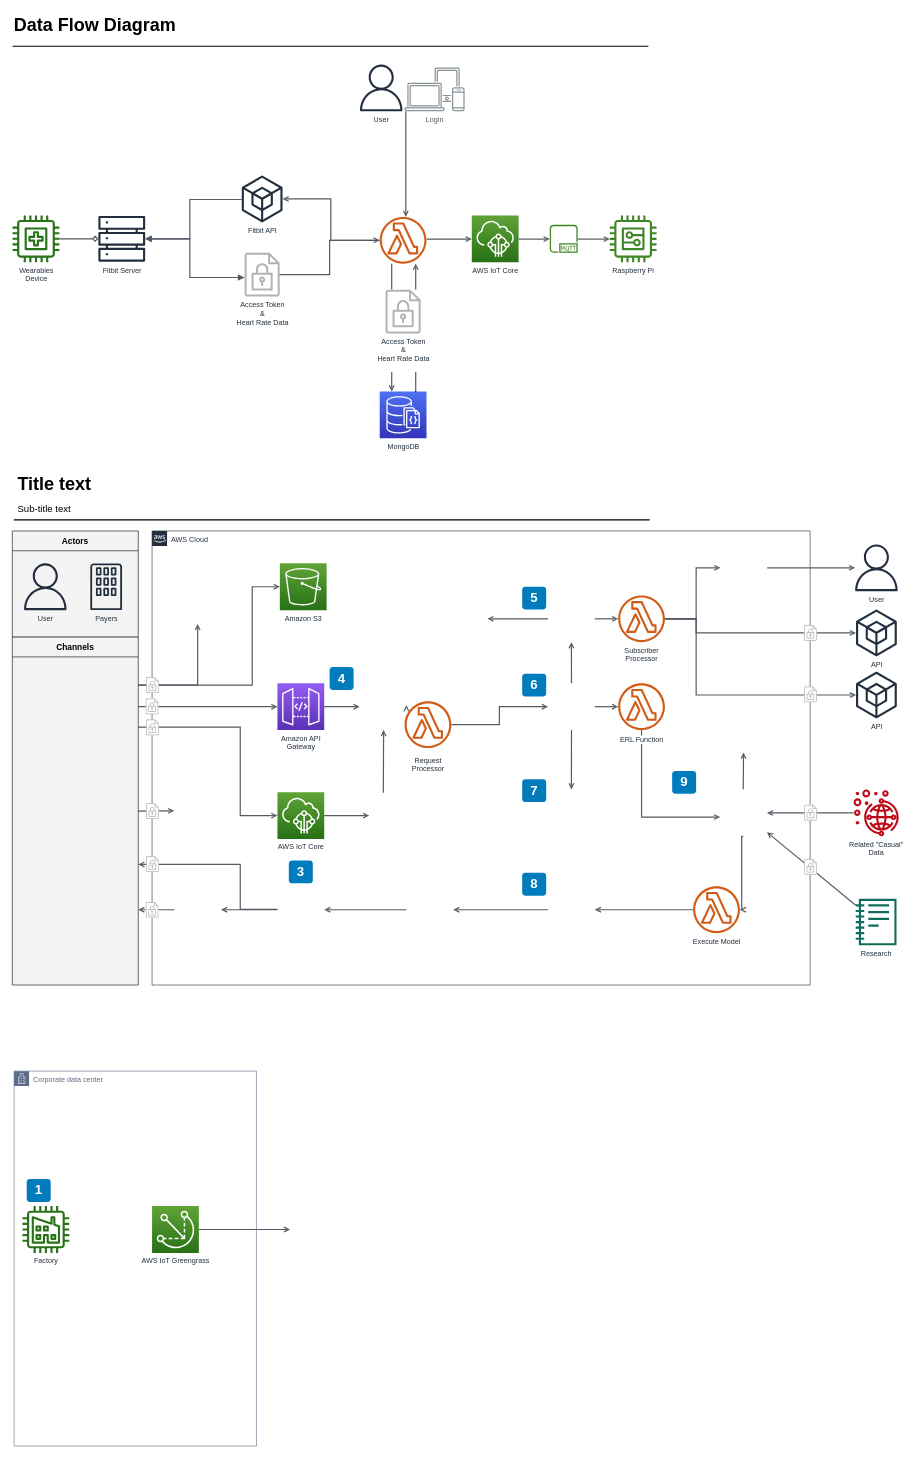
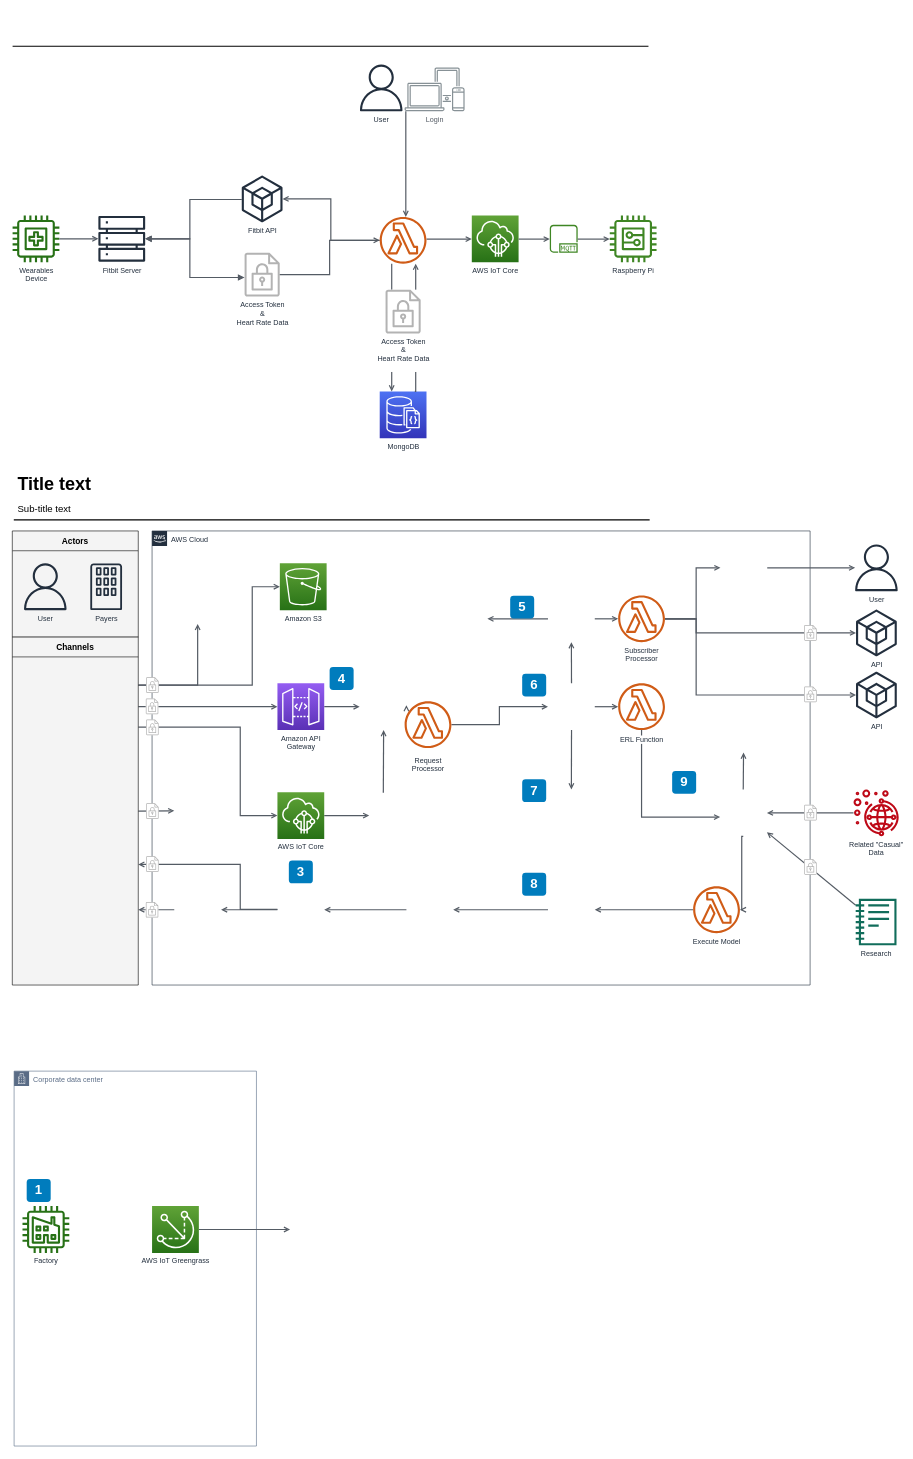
(100, 25) -> none
(91, 239) -> (93, 239)
(534, 598) -> (522, 607)
